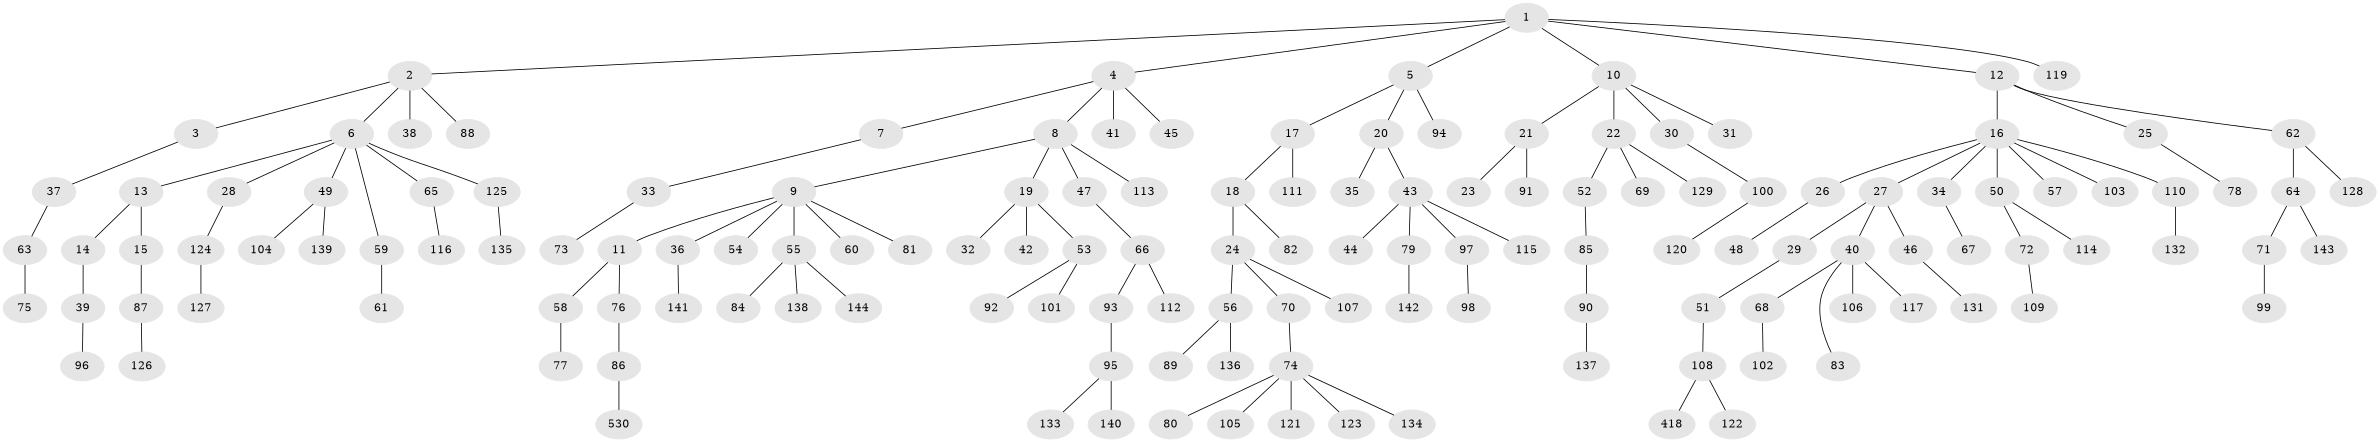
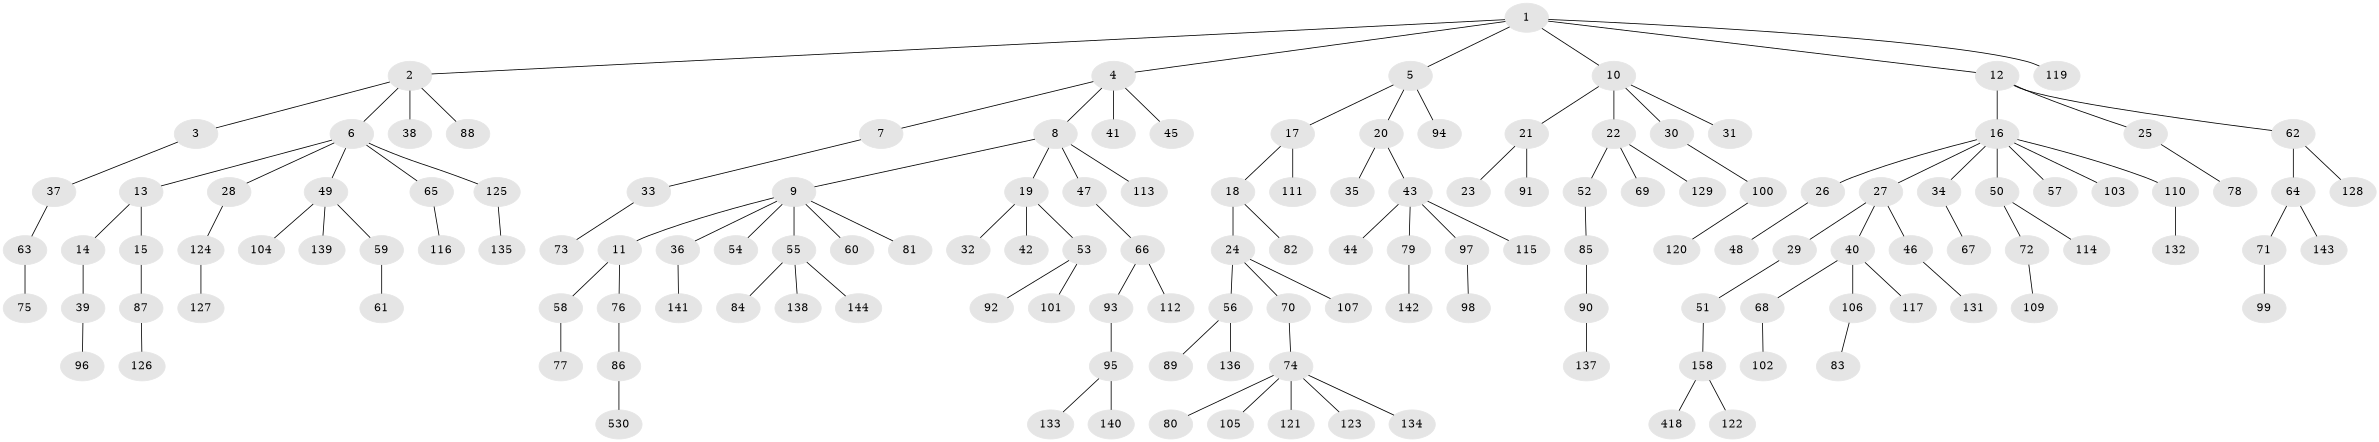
(367, 192) -> (354, 221)
(1820, 305) -> (1845, 337)
(1703, 366) -> (1703, 366)
